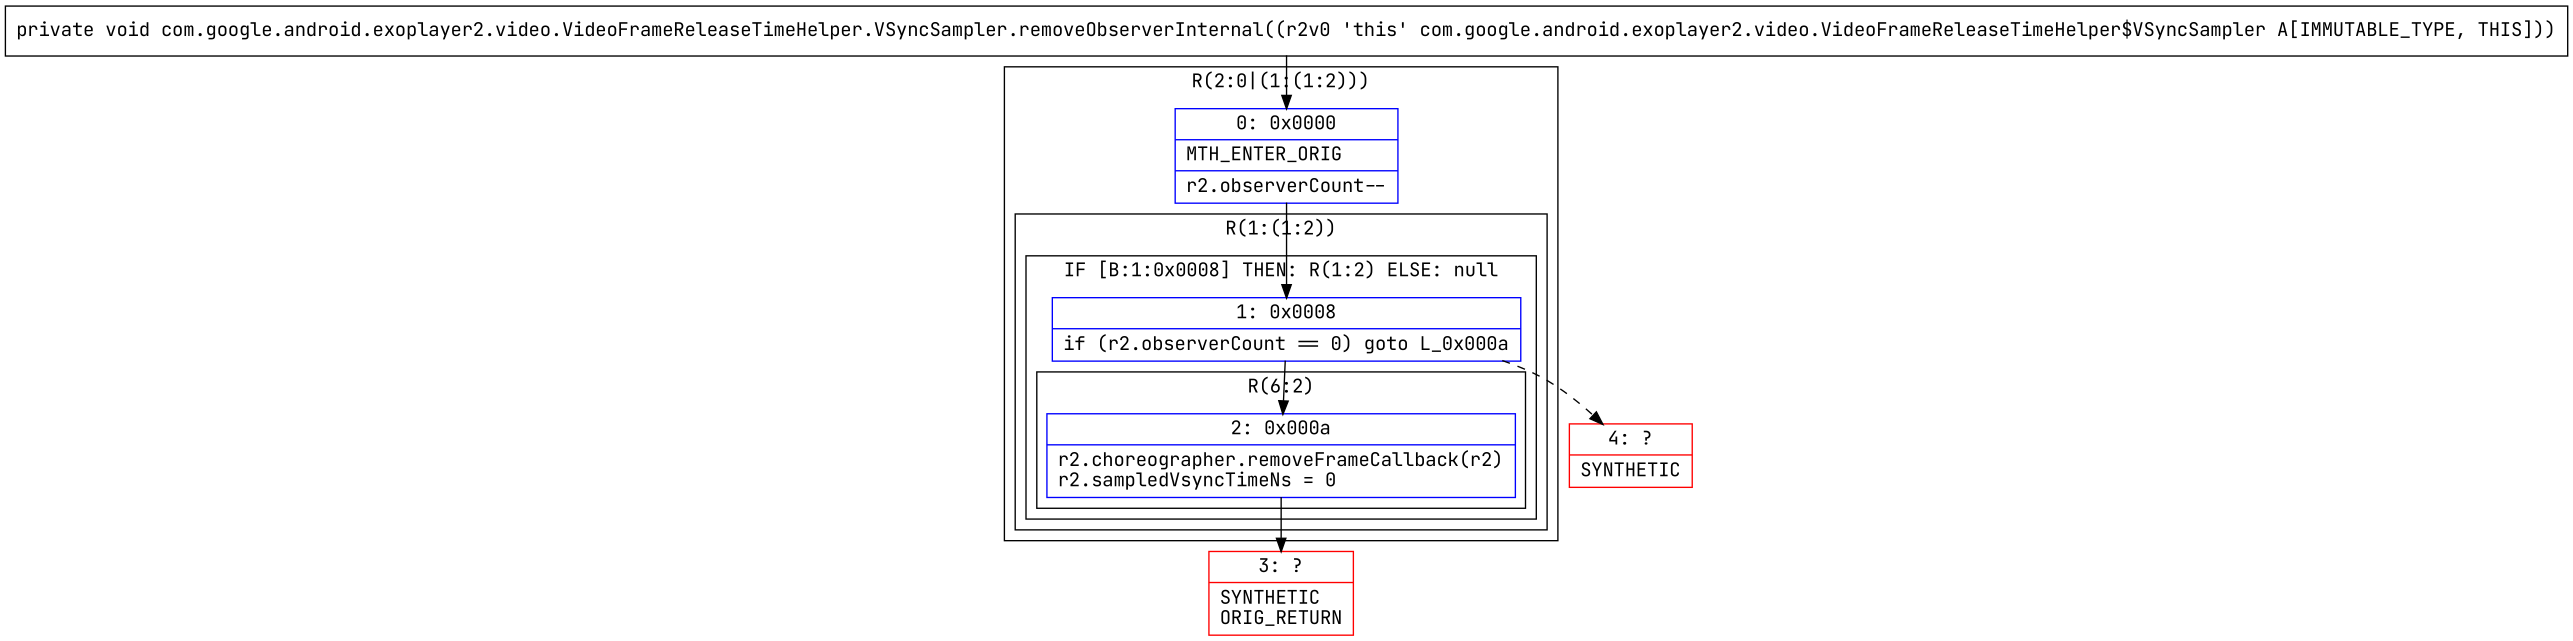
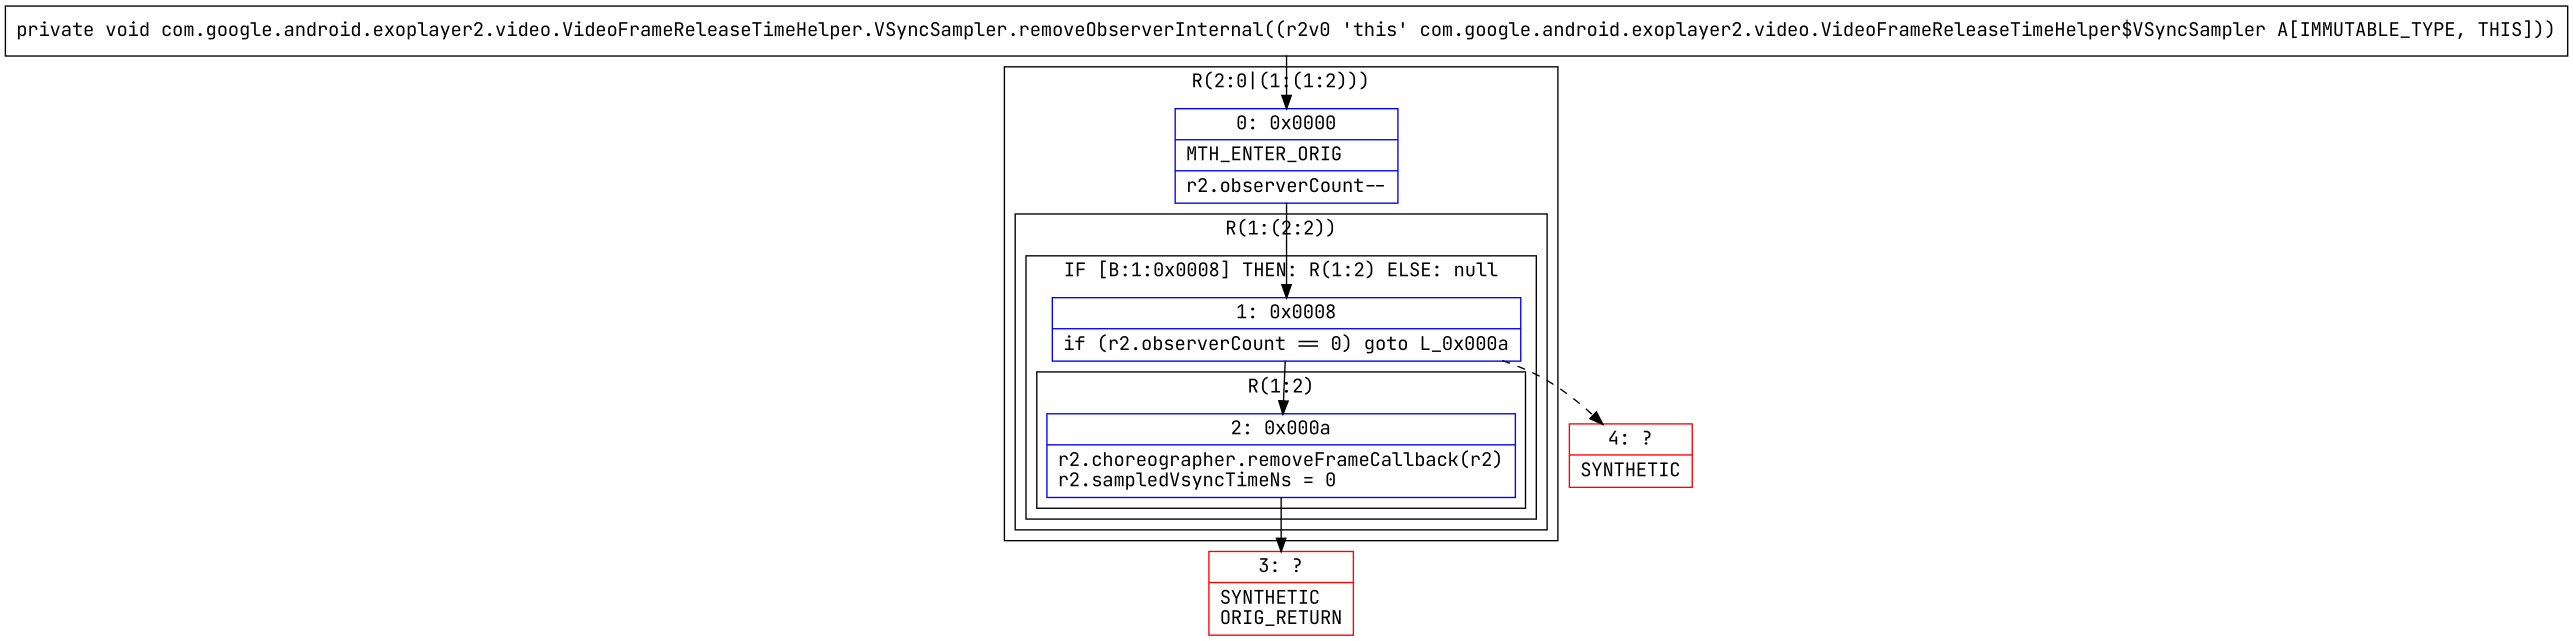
(1281, 230) -> (1281, 230)
(1281, 387) -> (1281, 387)
